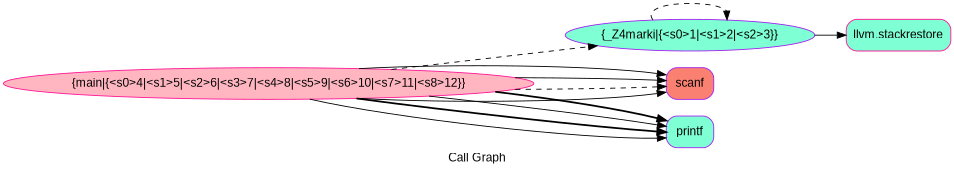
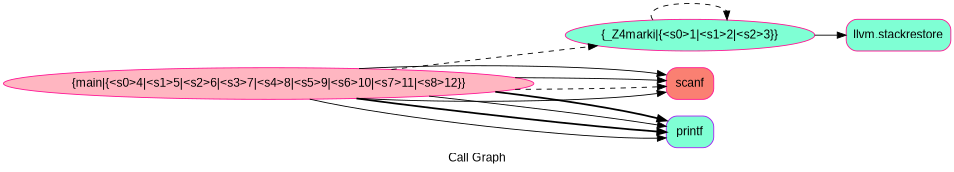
(690, 35) -> (690, 35)
(690, 84) -> (690, 84)
